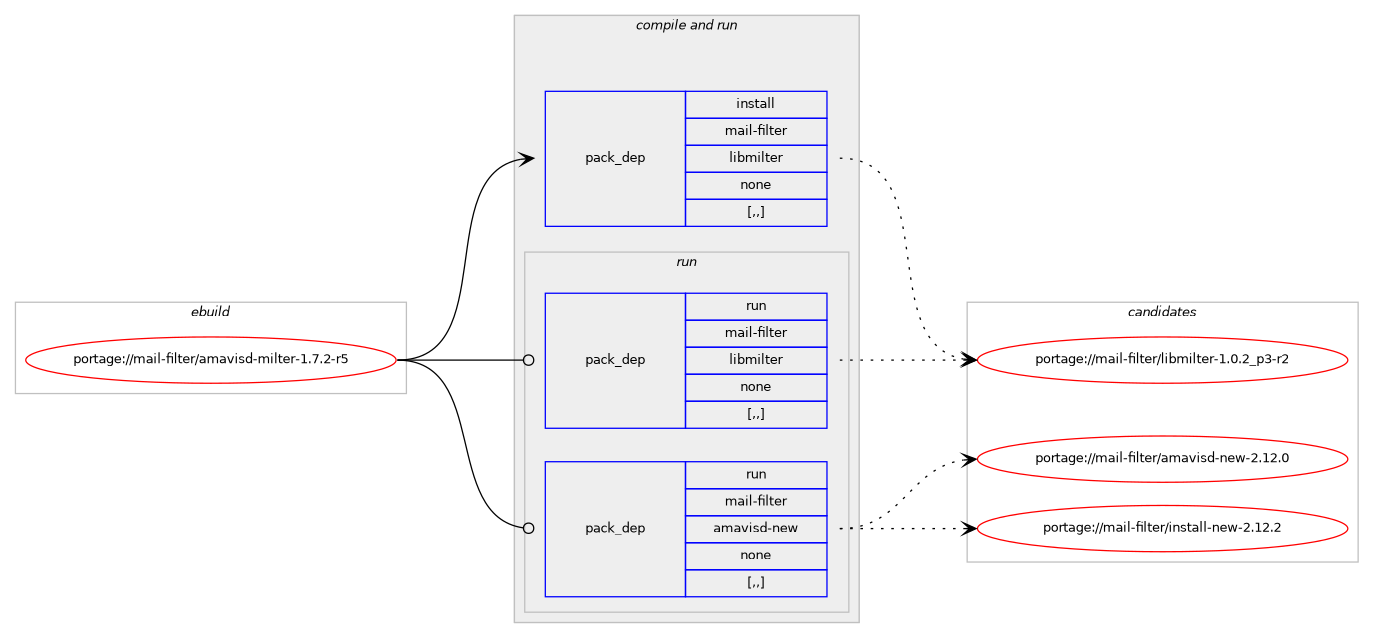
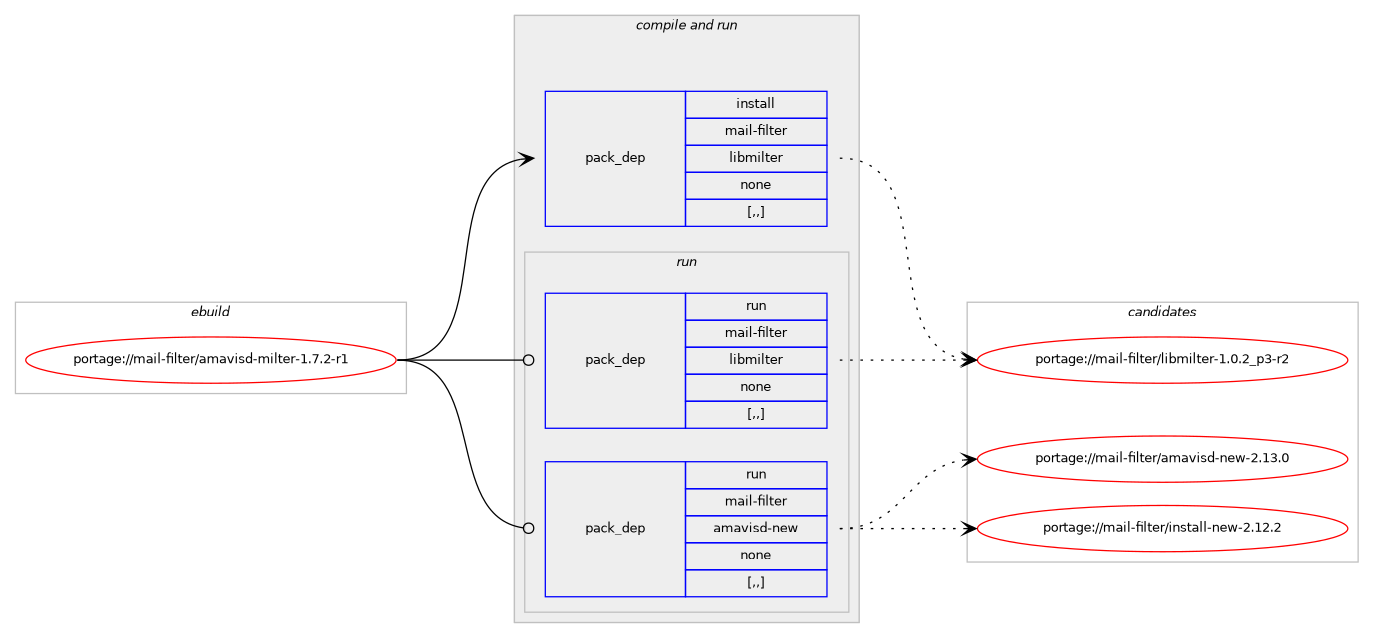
(211, 360) -> (211, 360)
(1163, 459) -> (1163, 459)
